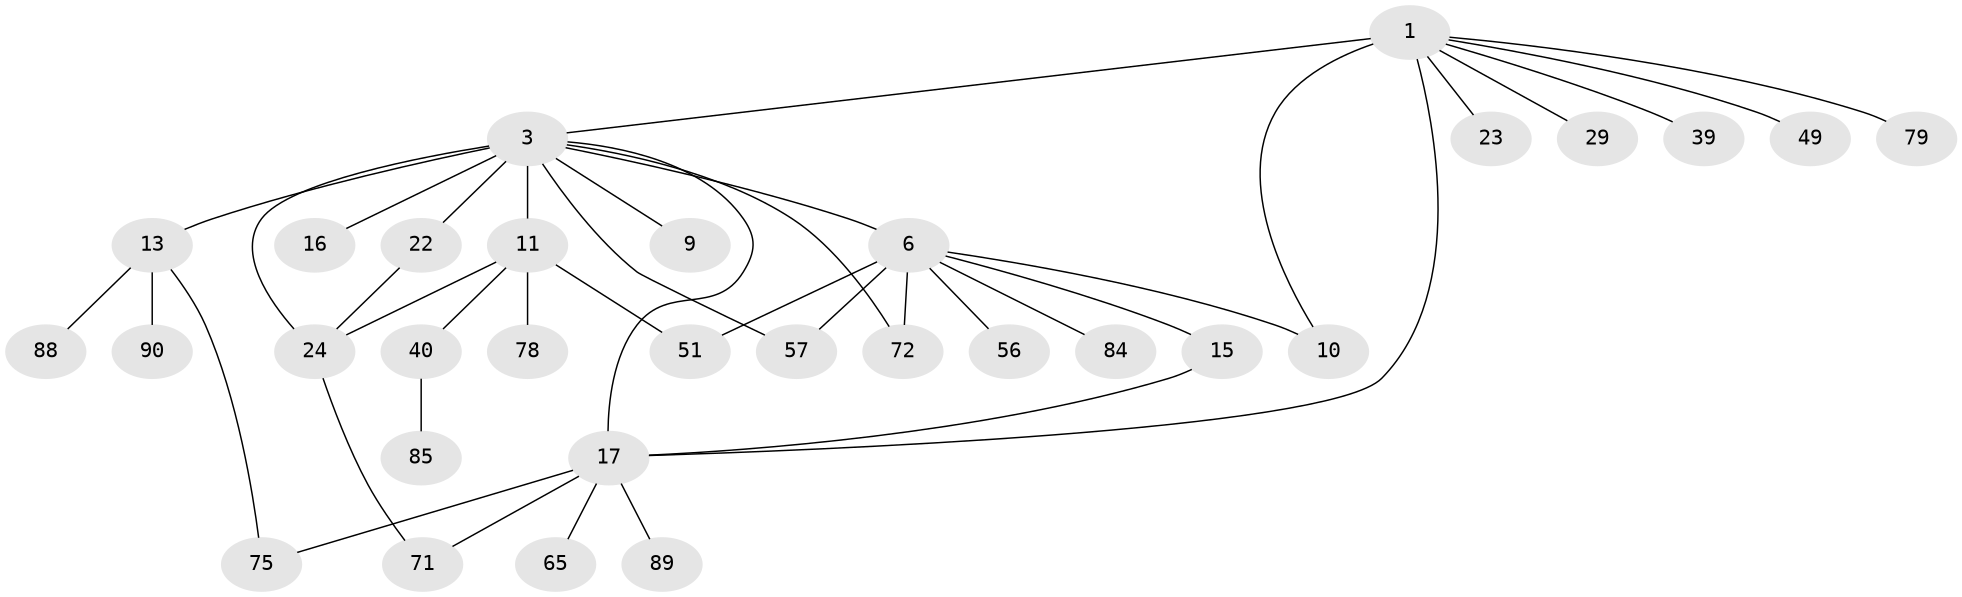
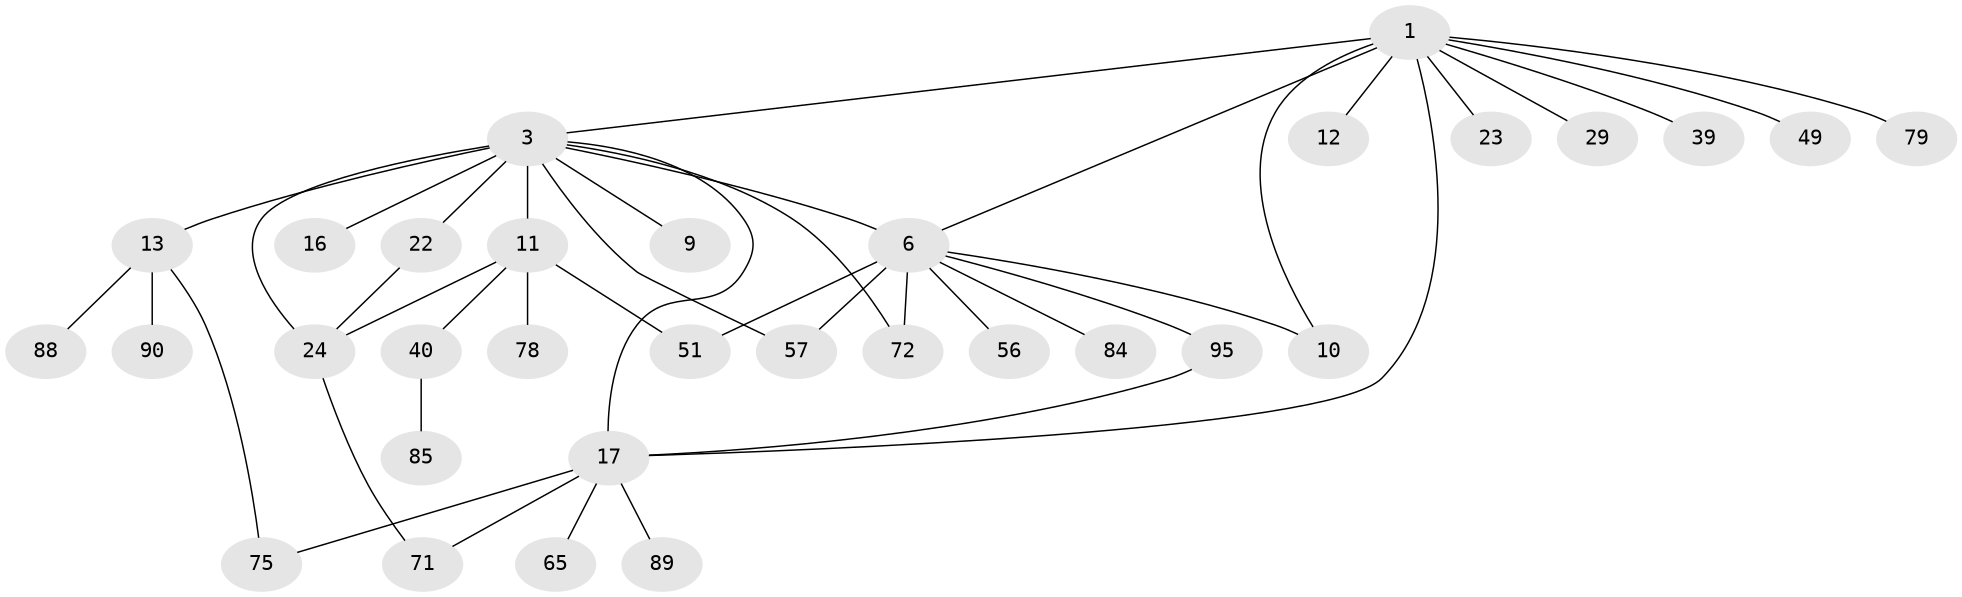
none -> (1159, 139)
none -> (1329, 139)
(1222, 352) -> (1222, 352)
